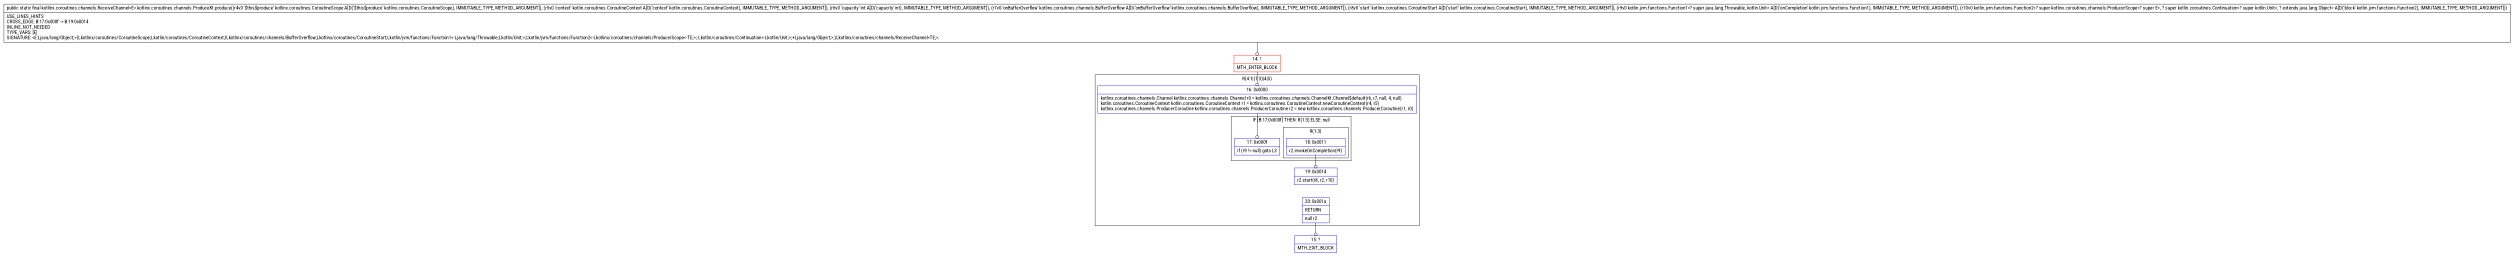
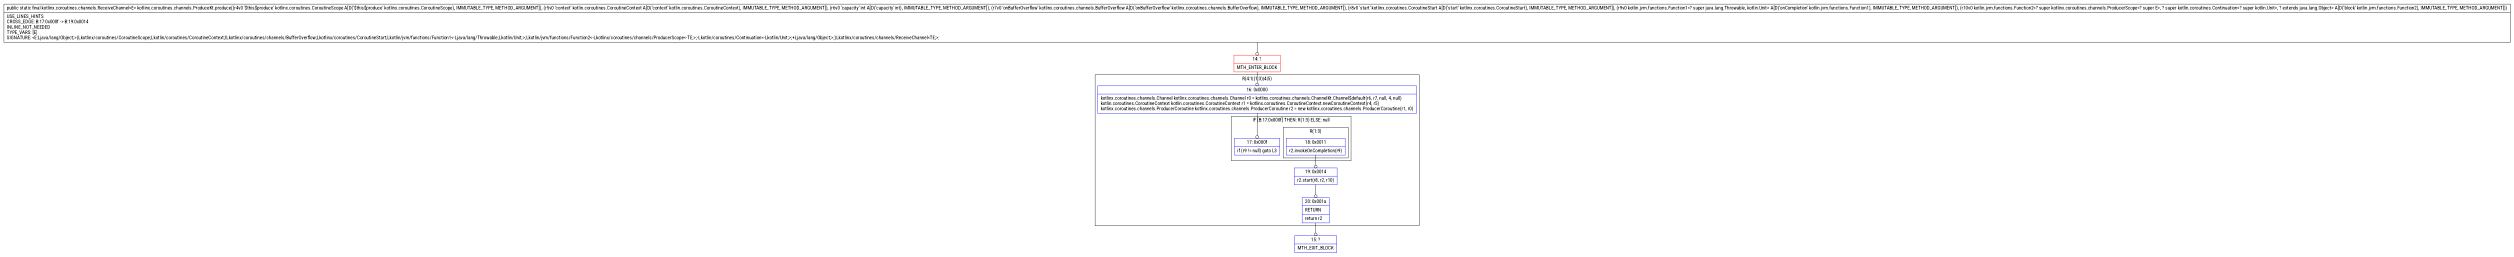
none -> (1316, 190)
(1311, 218) -> (1314, 218)
